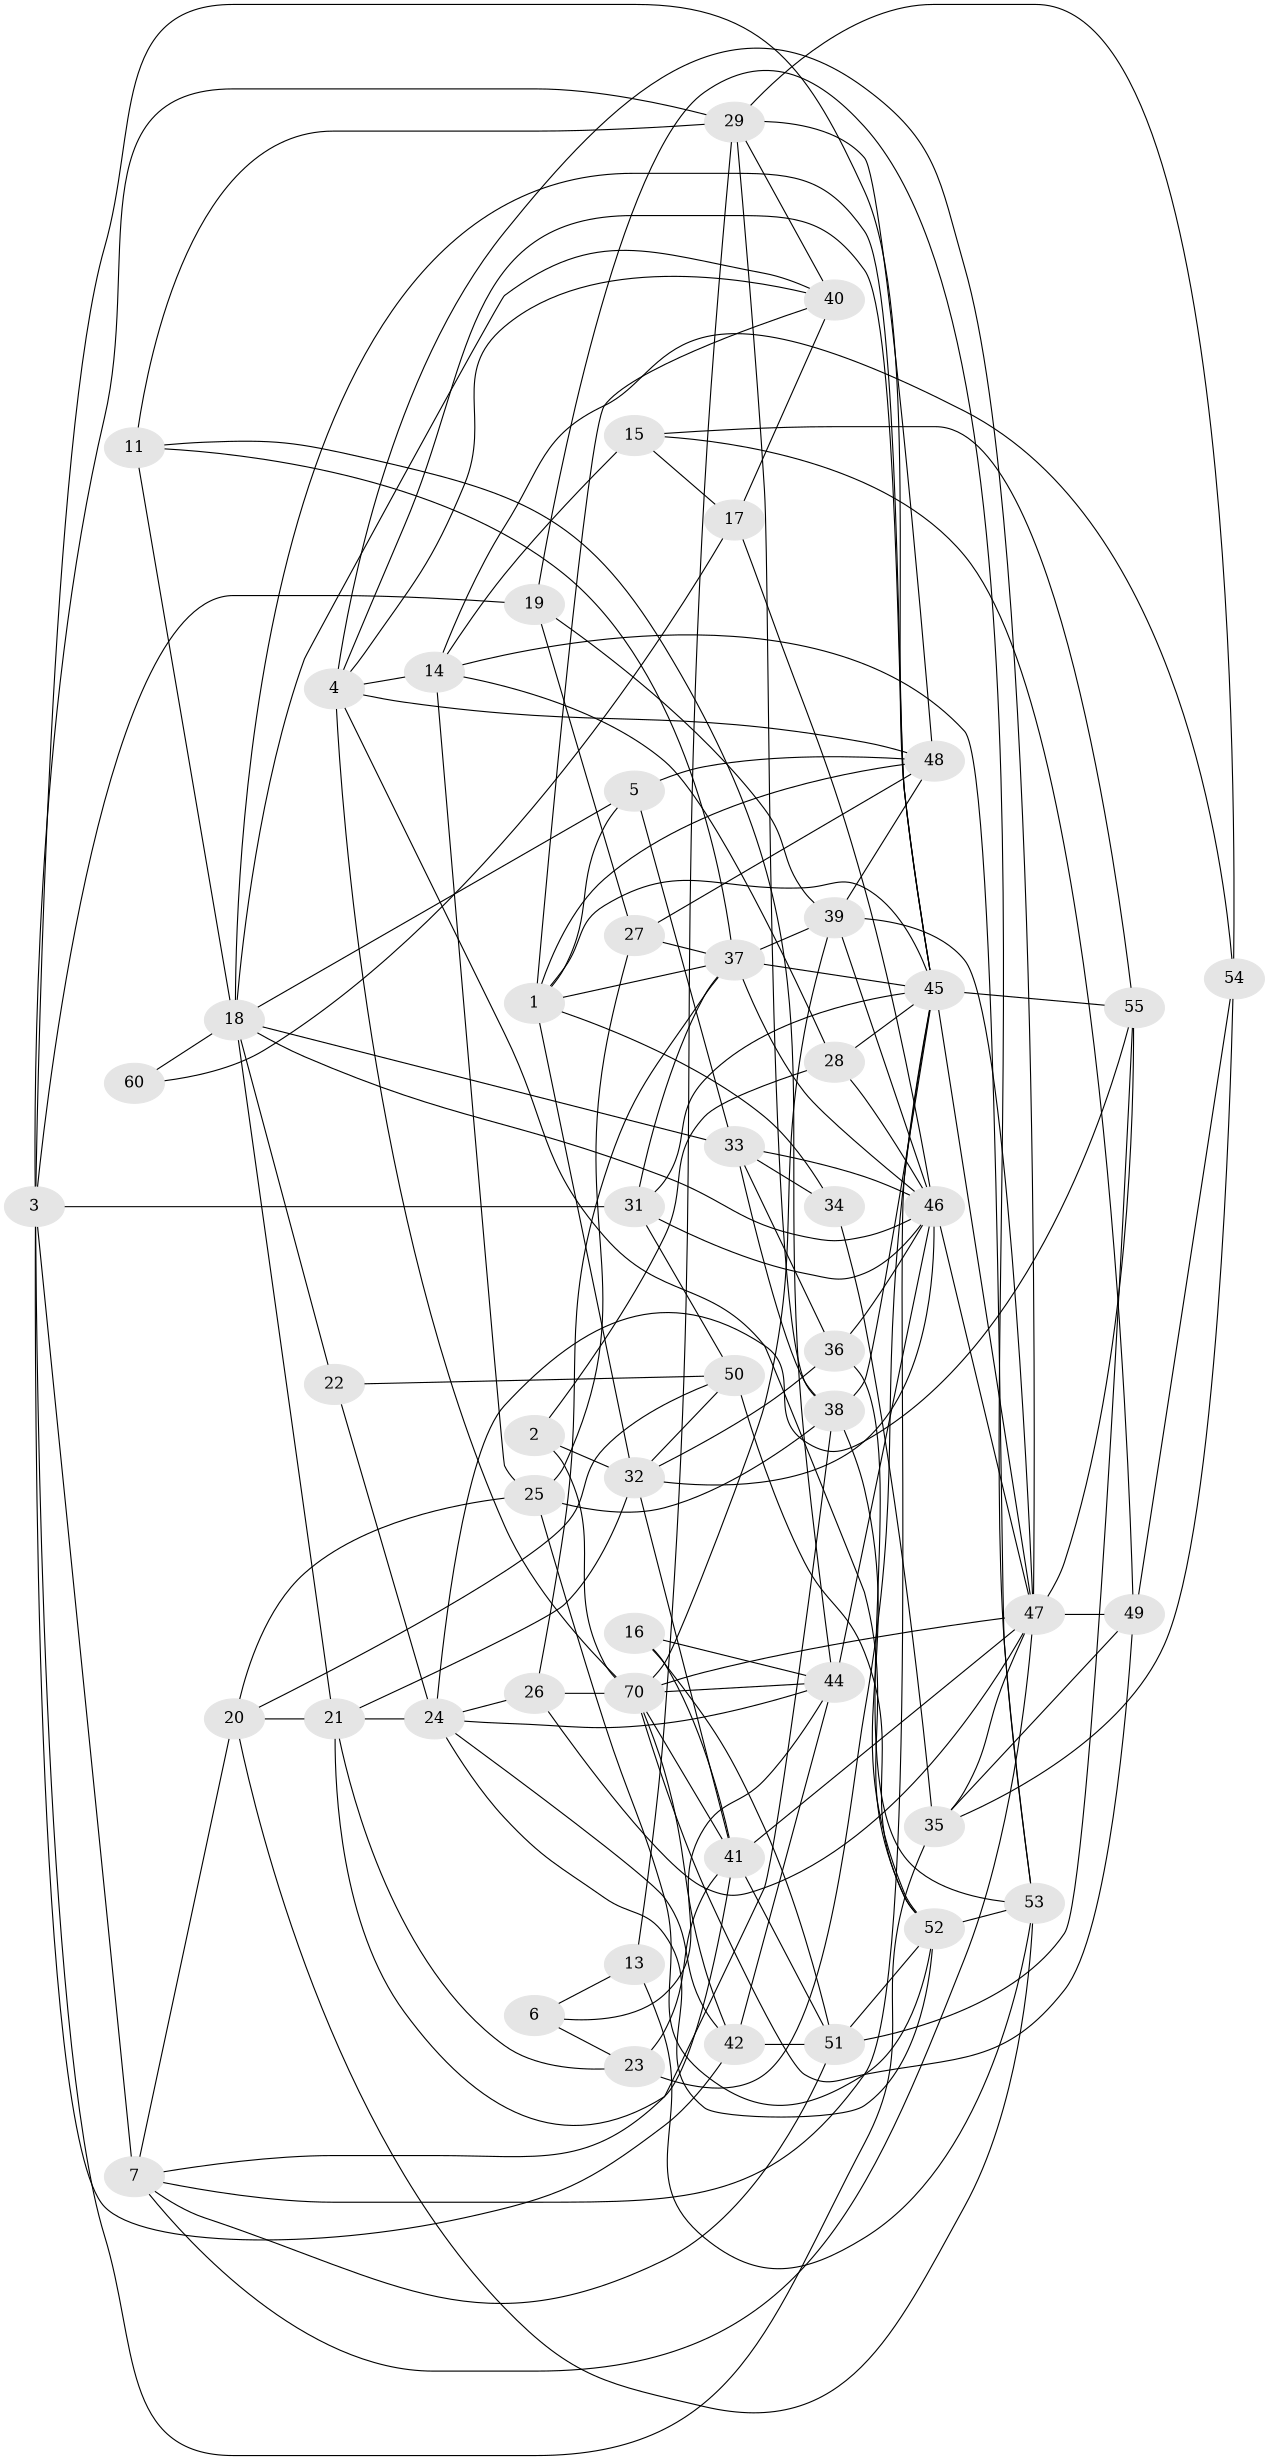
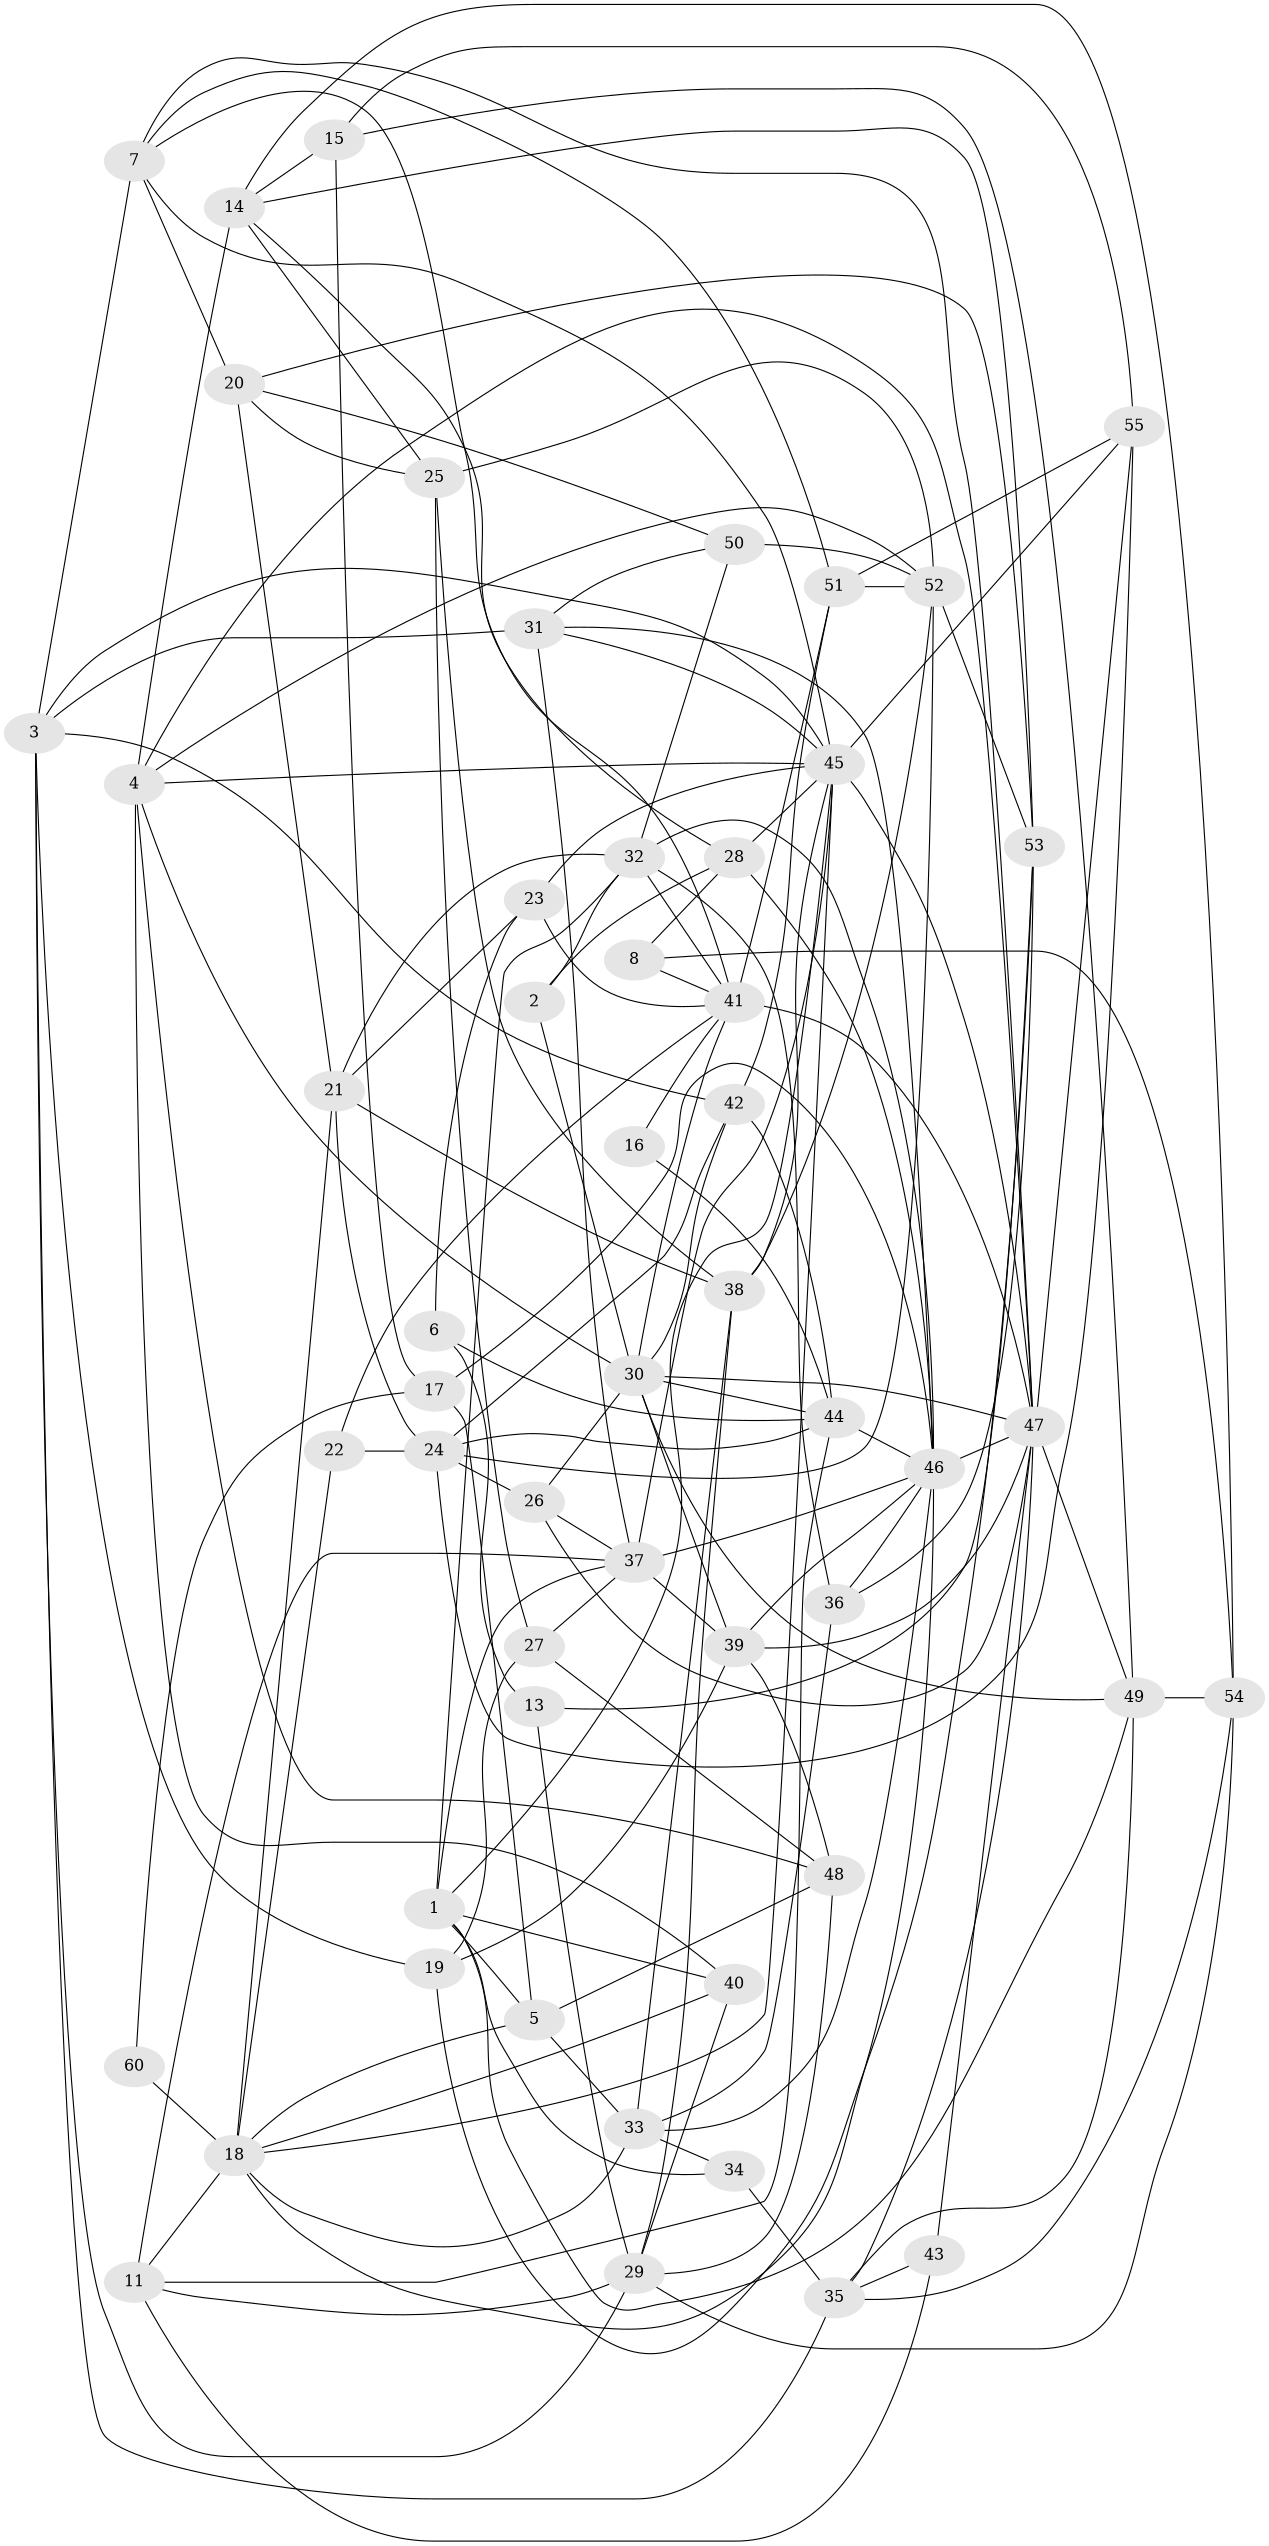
(784, 410) -> (500, 1716)
(679, 830) -> (812, 2255)
none -> (634, 960)
(543, 1380) -> (495, 1197)
(634, 1693) -> (634, 1376)
(764, 1826) -> none
none -> (934, 2256)
